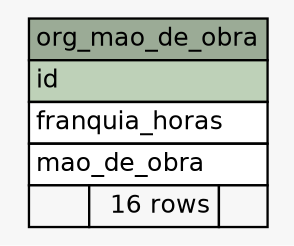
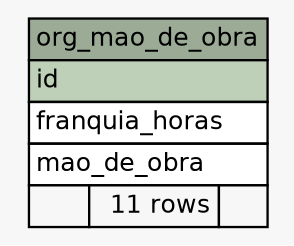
(161, 205) -> (161, 205)
